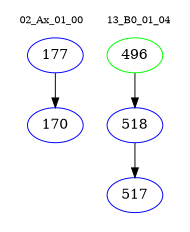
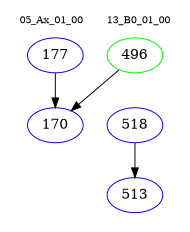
(51, 21) -> (51, 21)
(139, 21) -> (139, 21)
(135, 86) -> (106, 81)
(135, 195) -> (135, 195)
